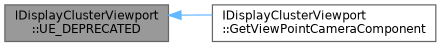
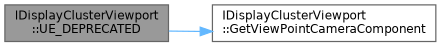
(197, 15) -> (184, 31)
